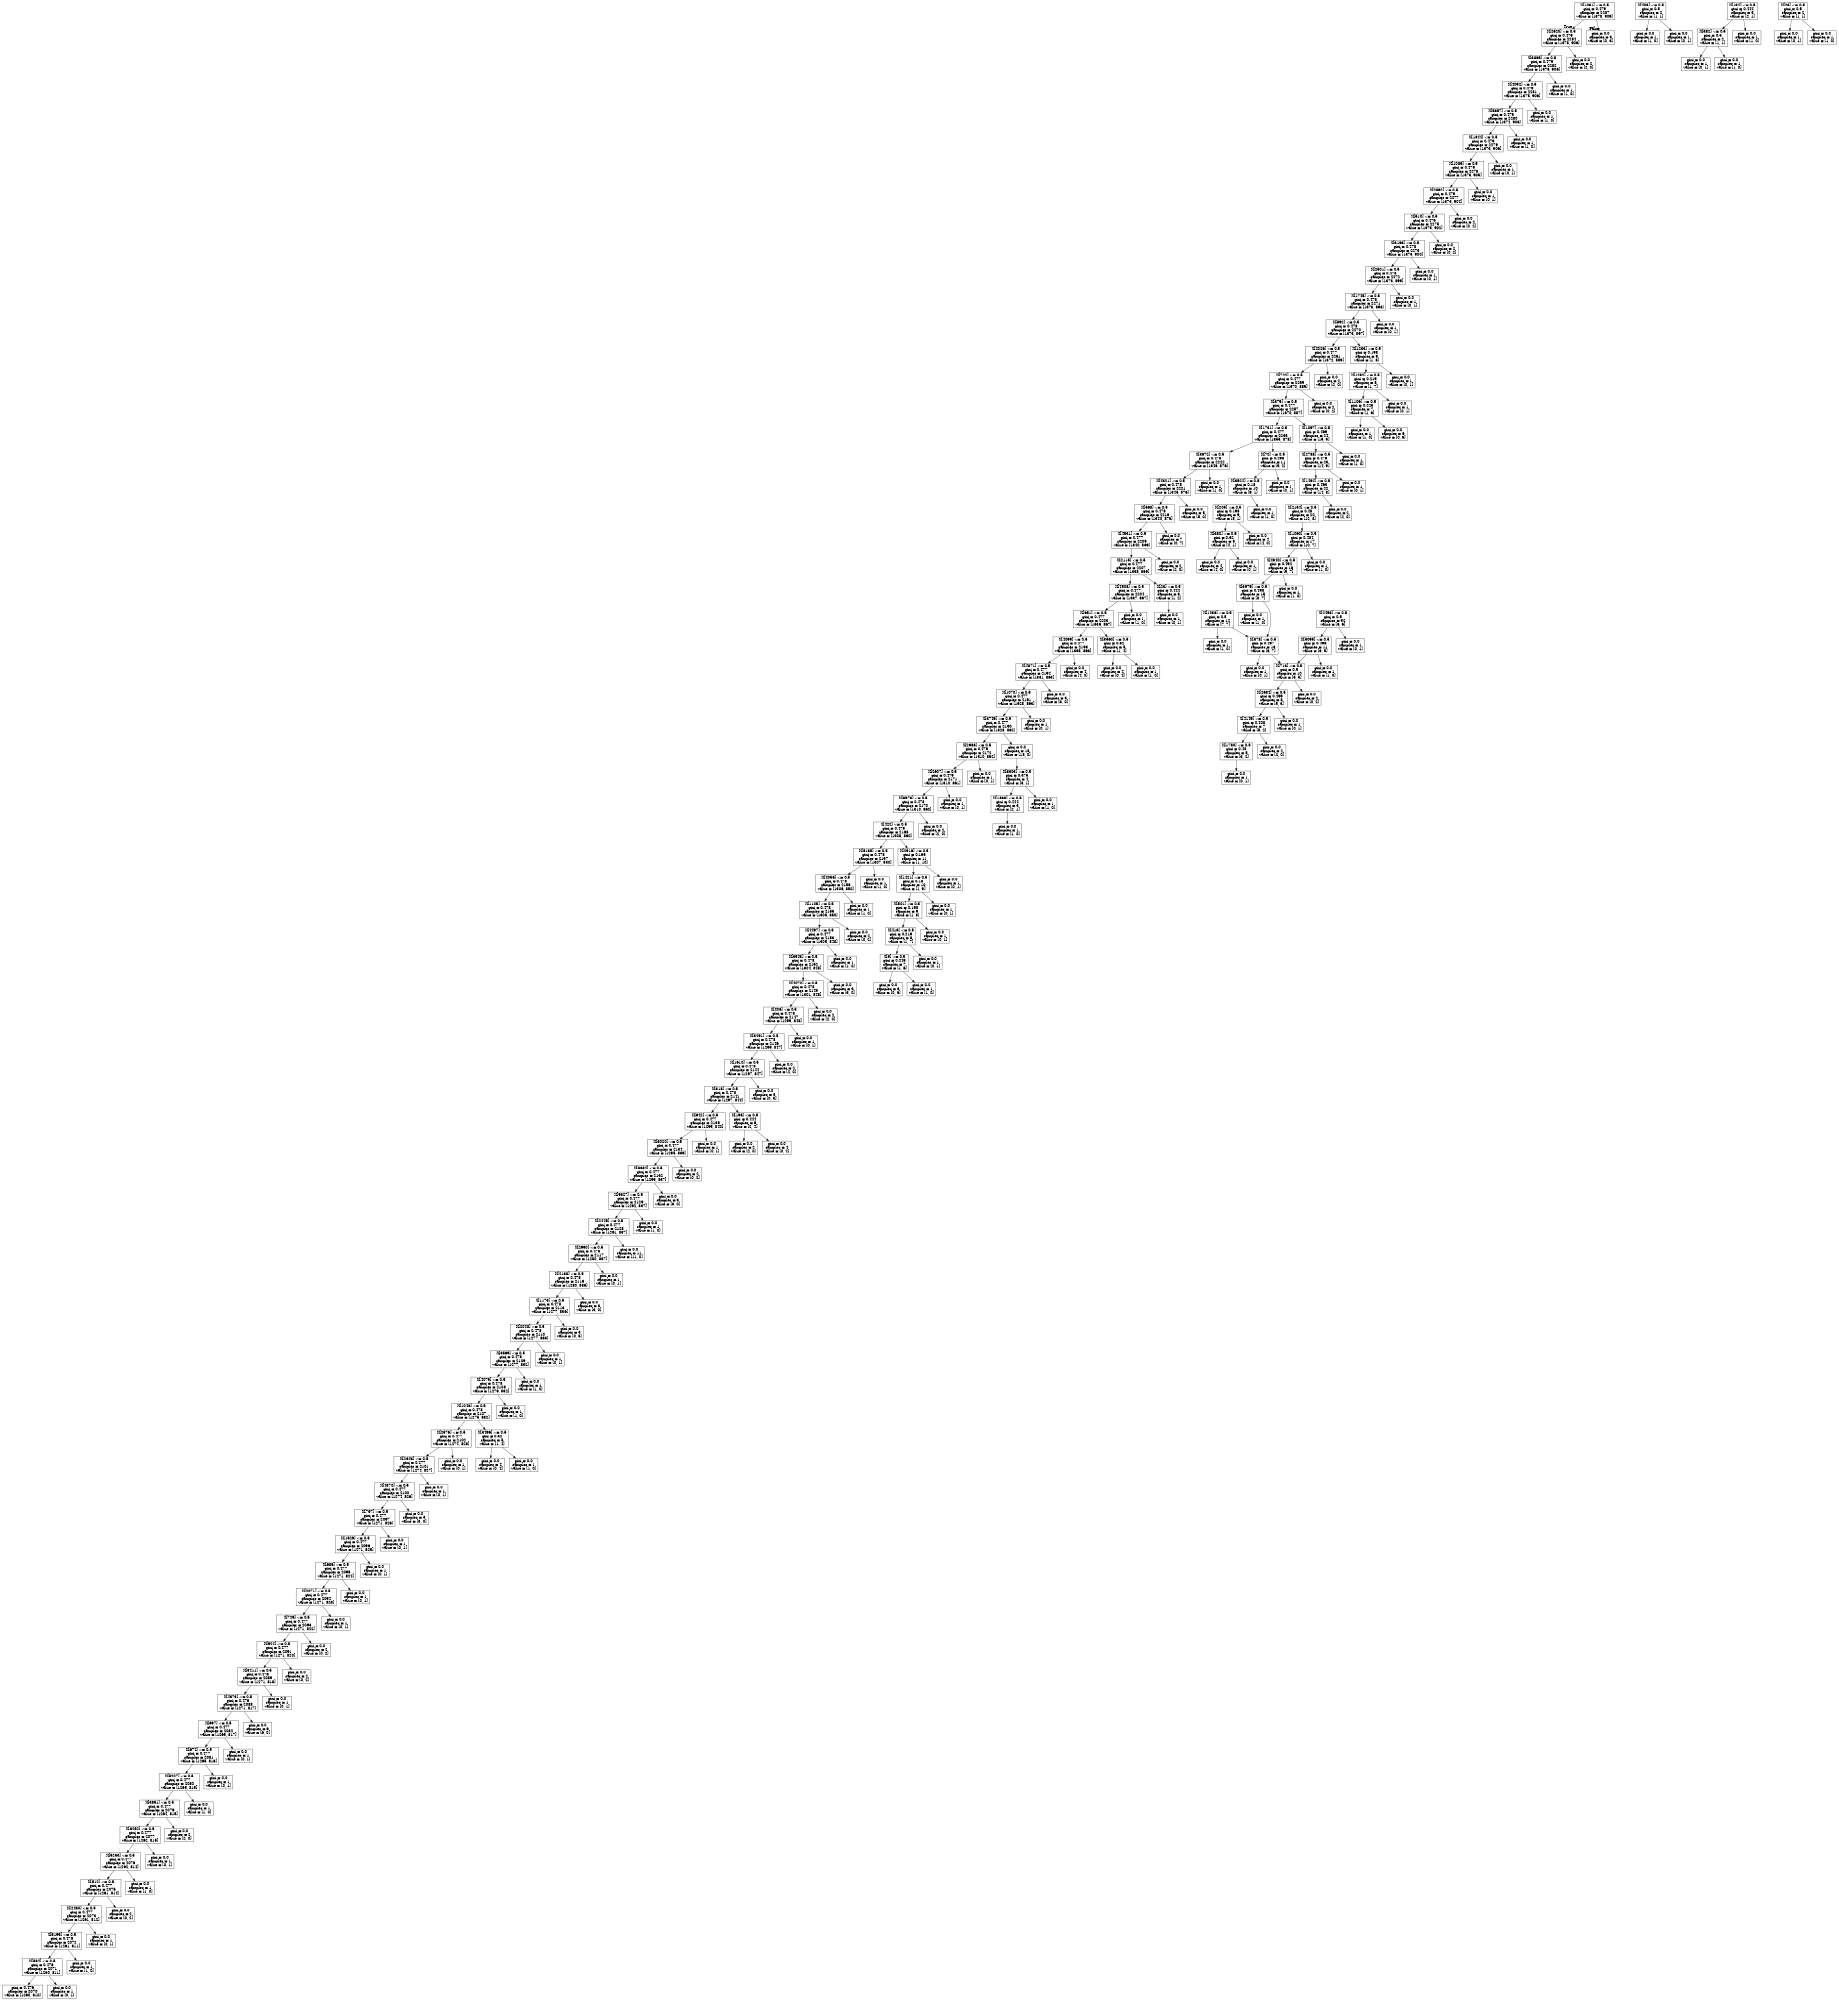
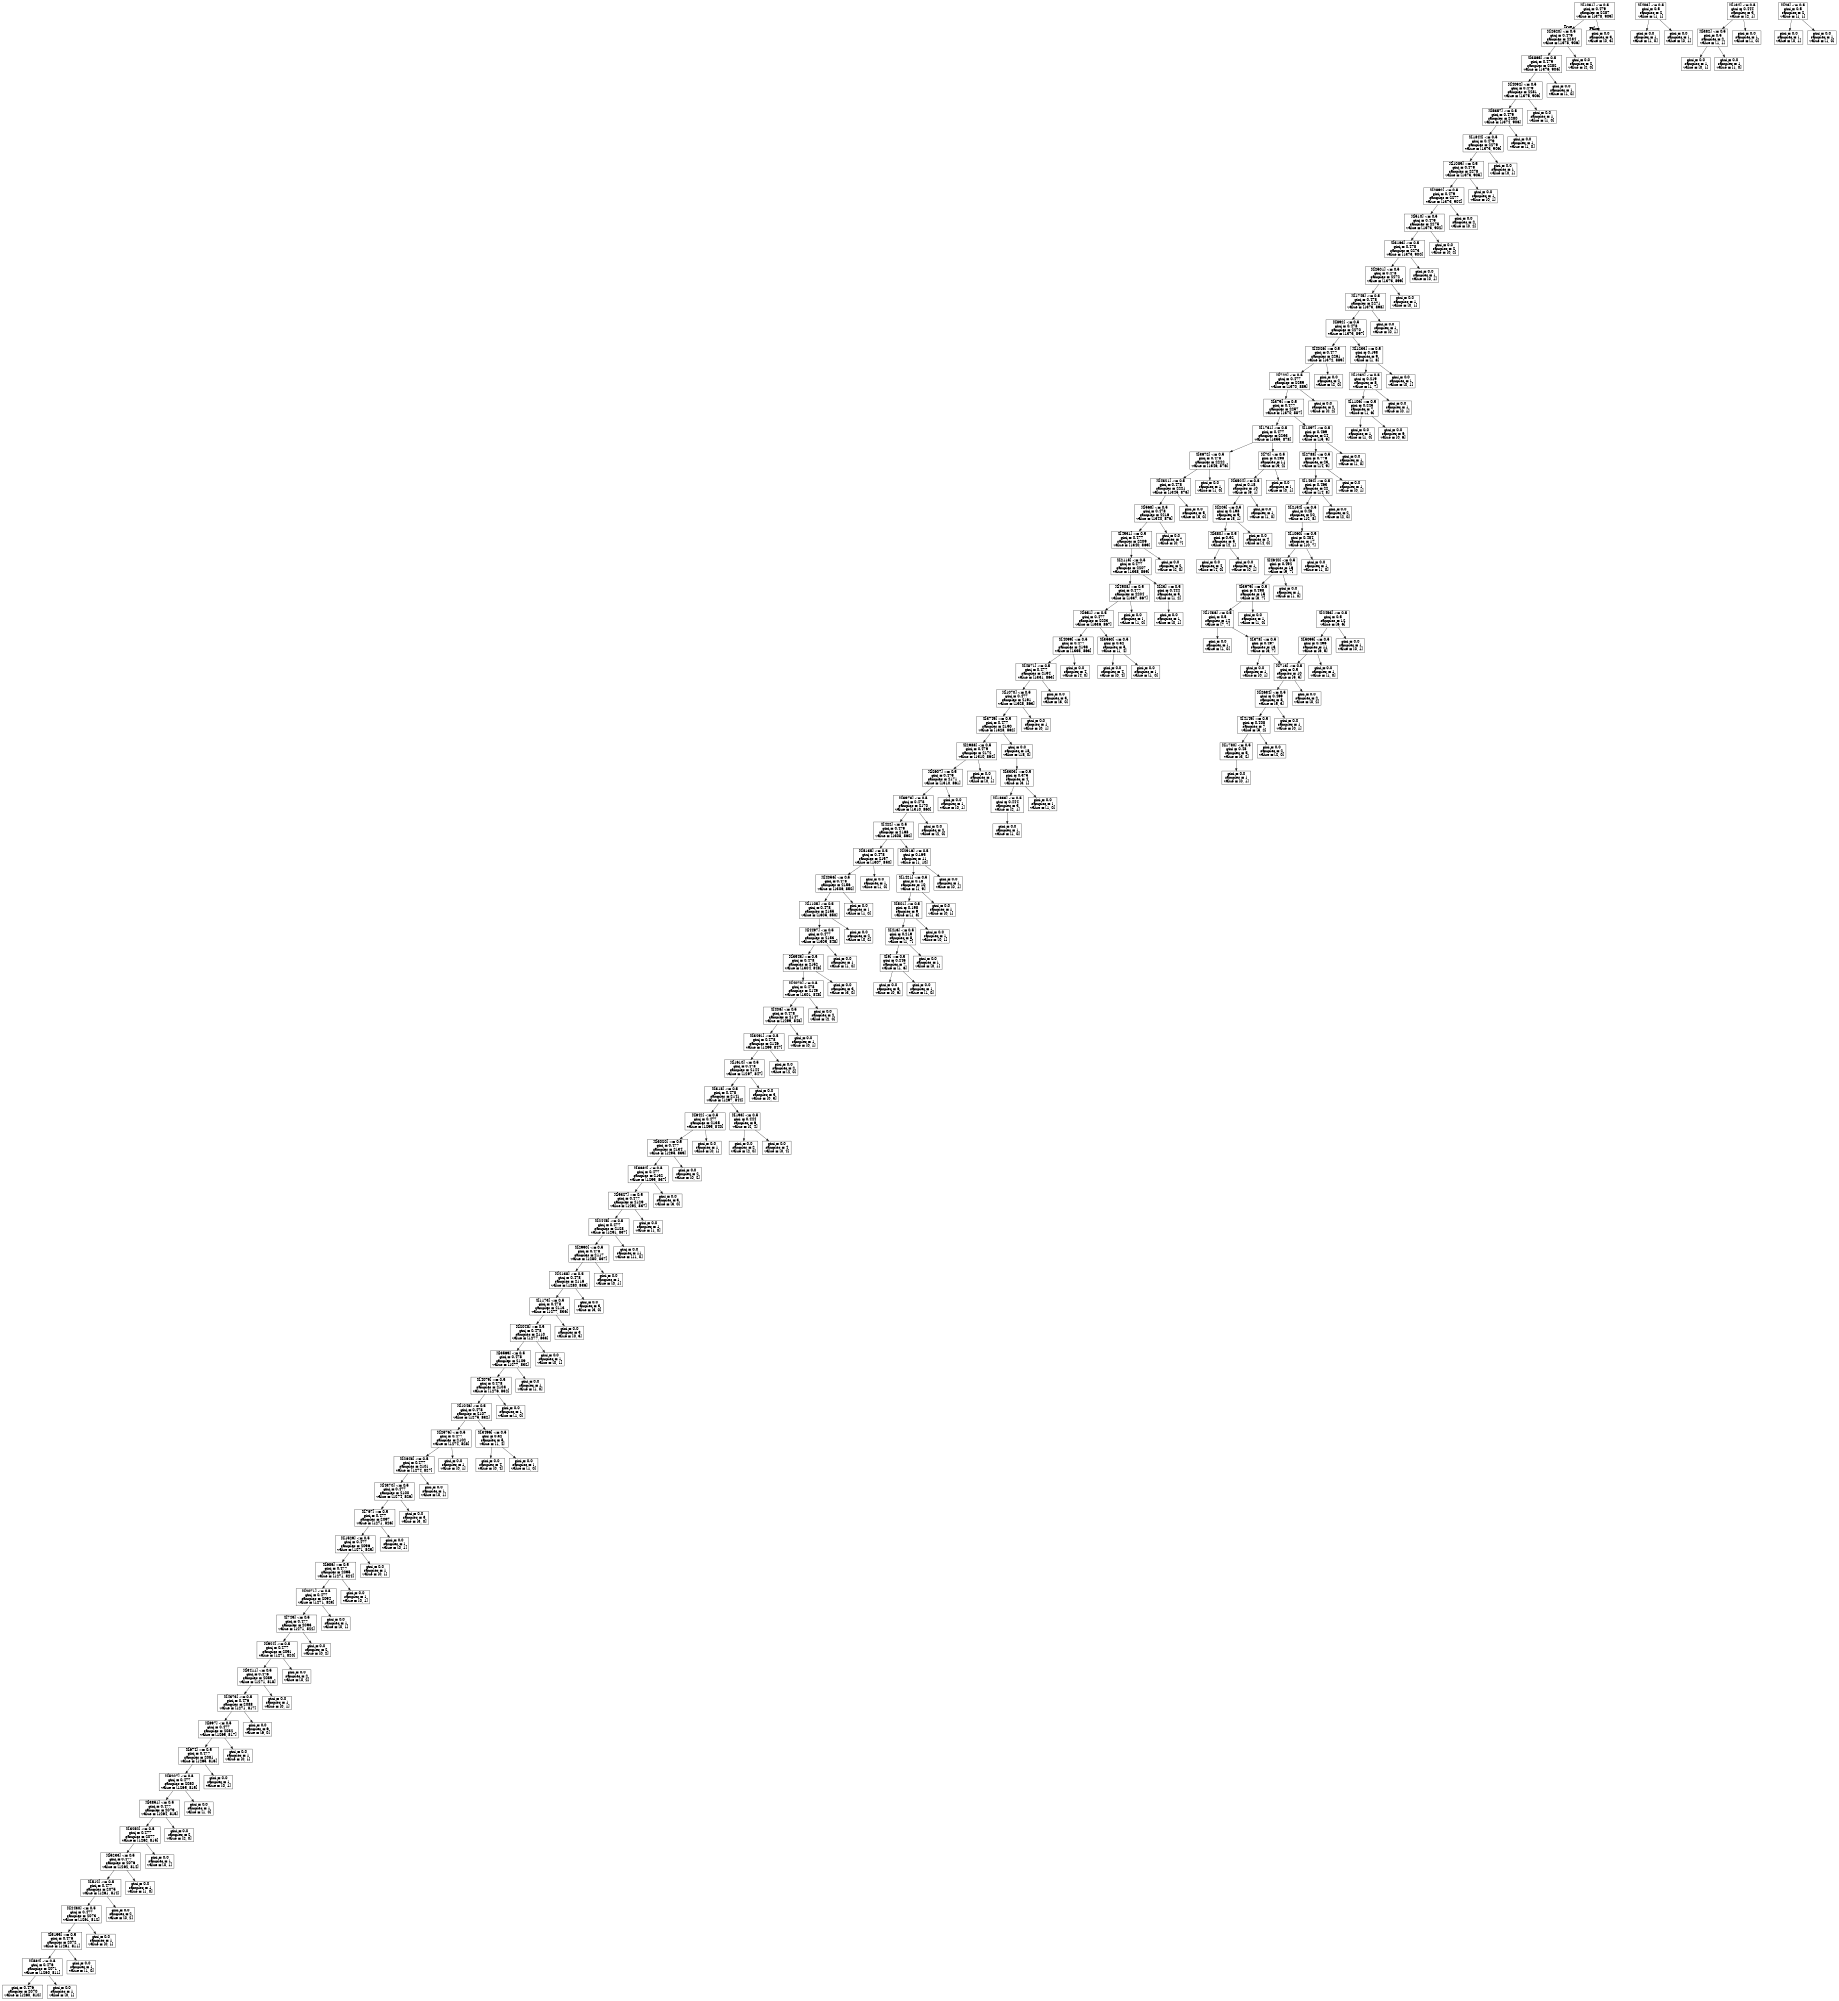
(1316, 461) -> (1316, 461)
none -> (1237, 499)
none -> (1310, 499)
(1271, 617) -> (1236, 605)
(1333, 619) -> (1333, 619)
